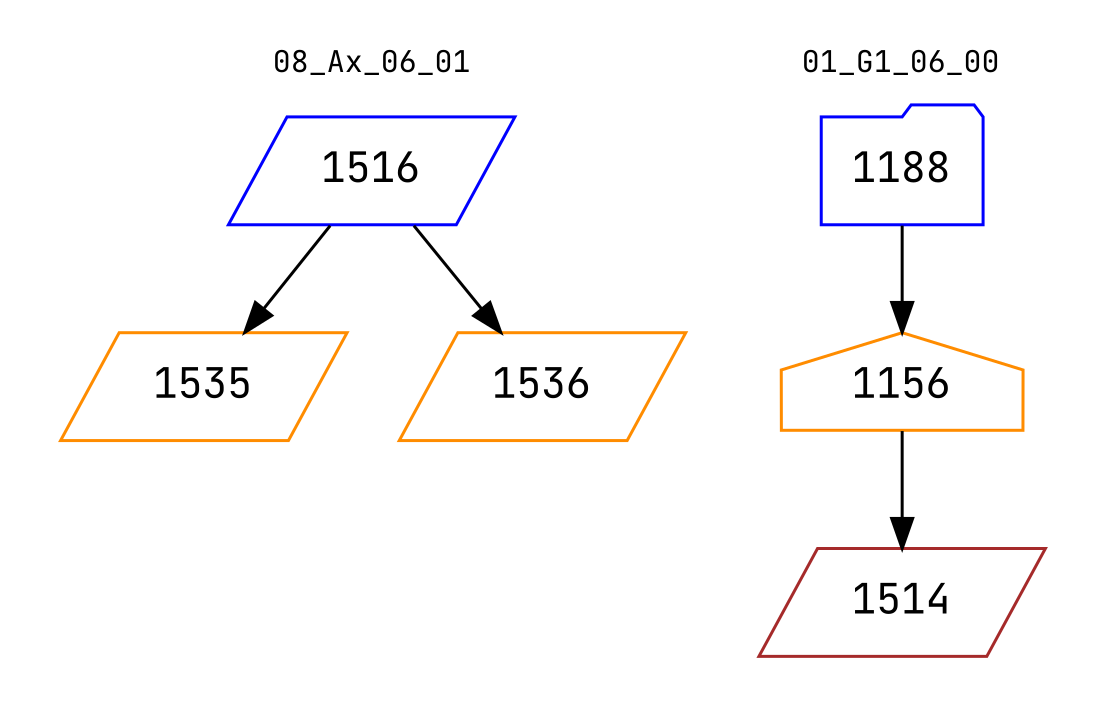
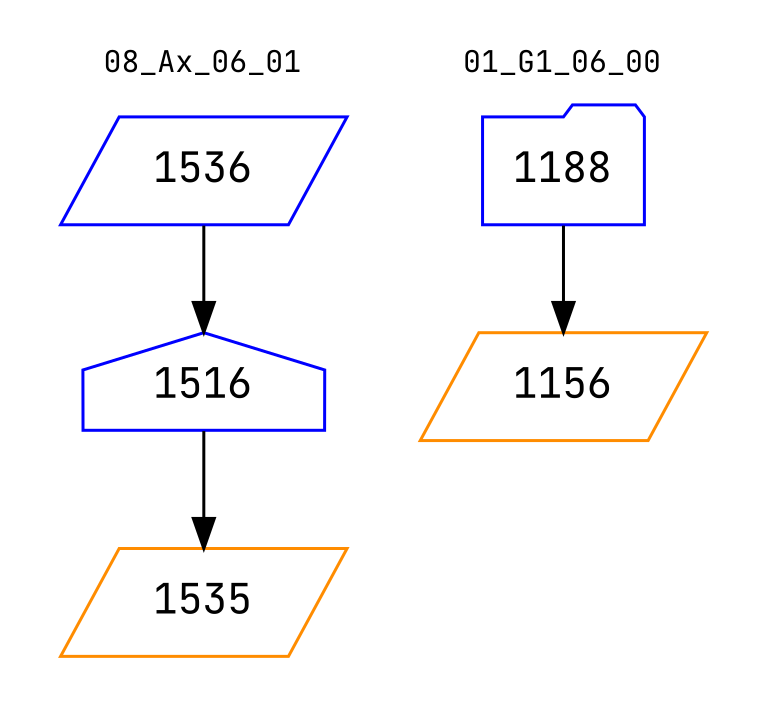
(372, 171) -> (204, 387)
(448, 267) -> (204, 264)
(542, 387) -> (204, 171)
(902, 387) -> (563, 387)
(902, 602) -> none
